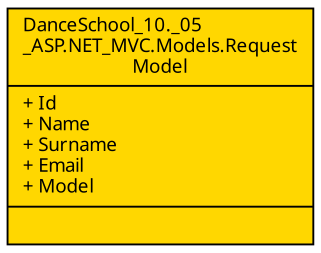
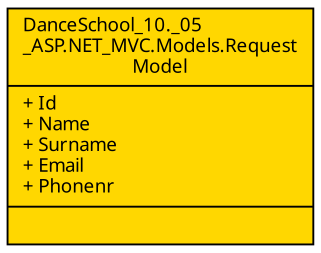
(59, 187) -> (69, 187)
